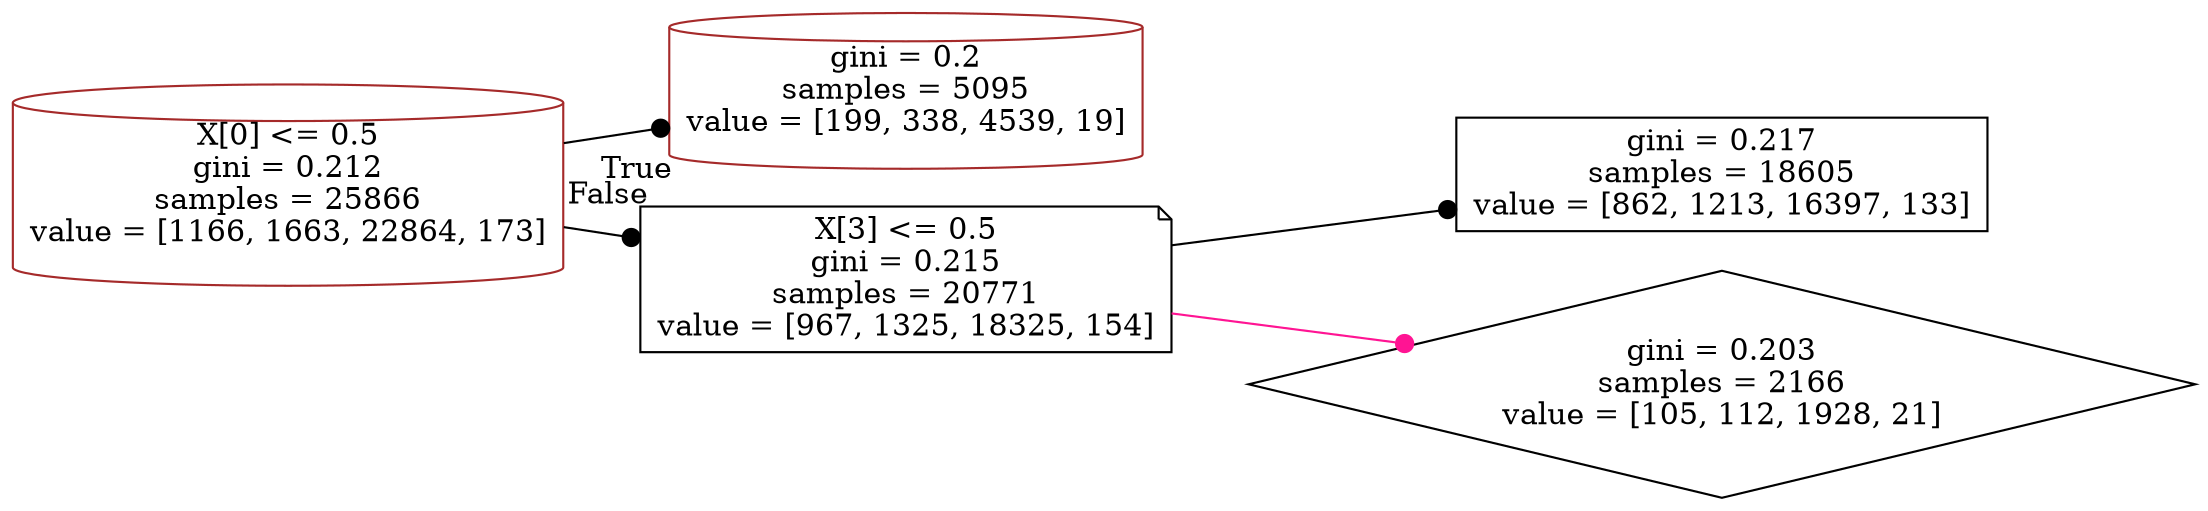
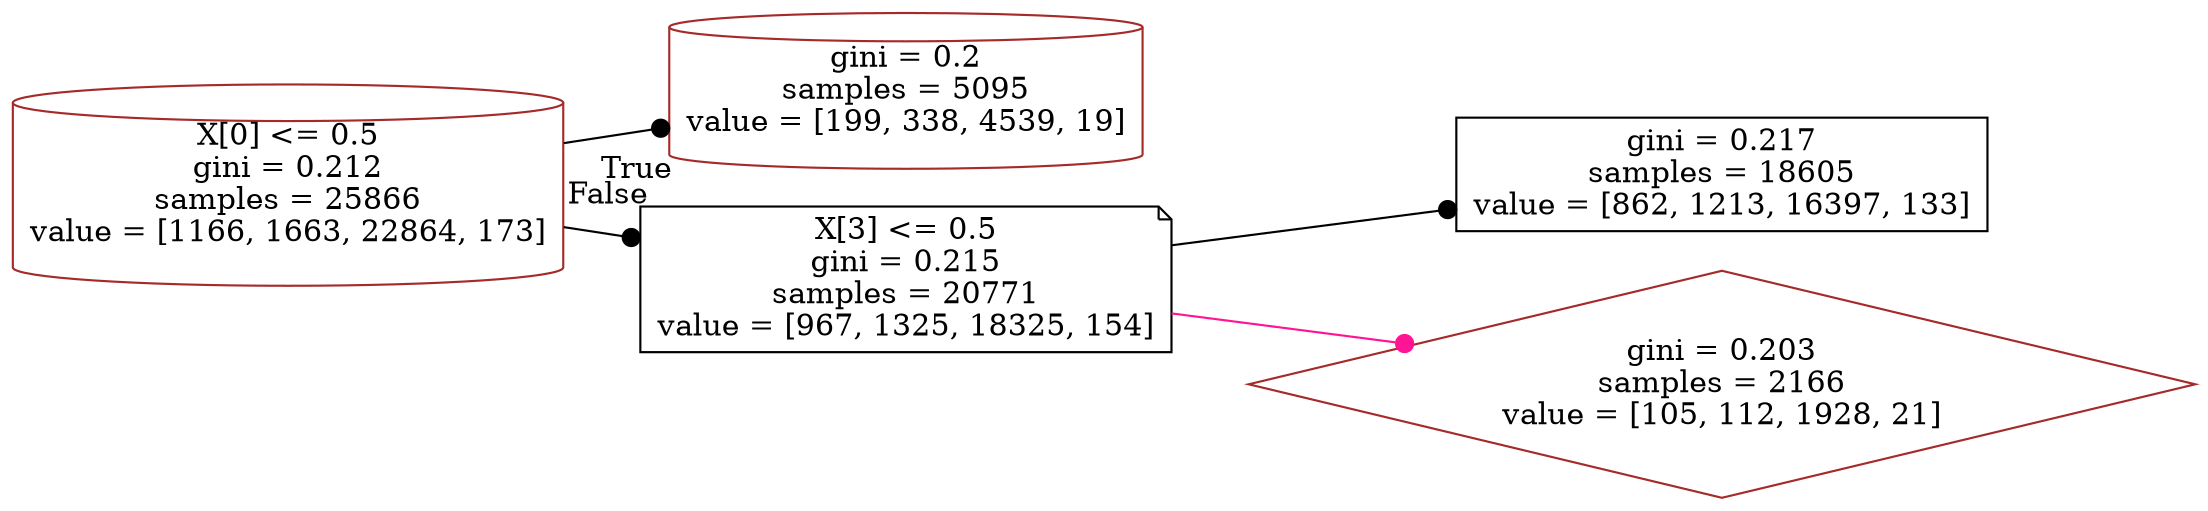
(1722, 384) -> (1722, 384)
